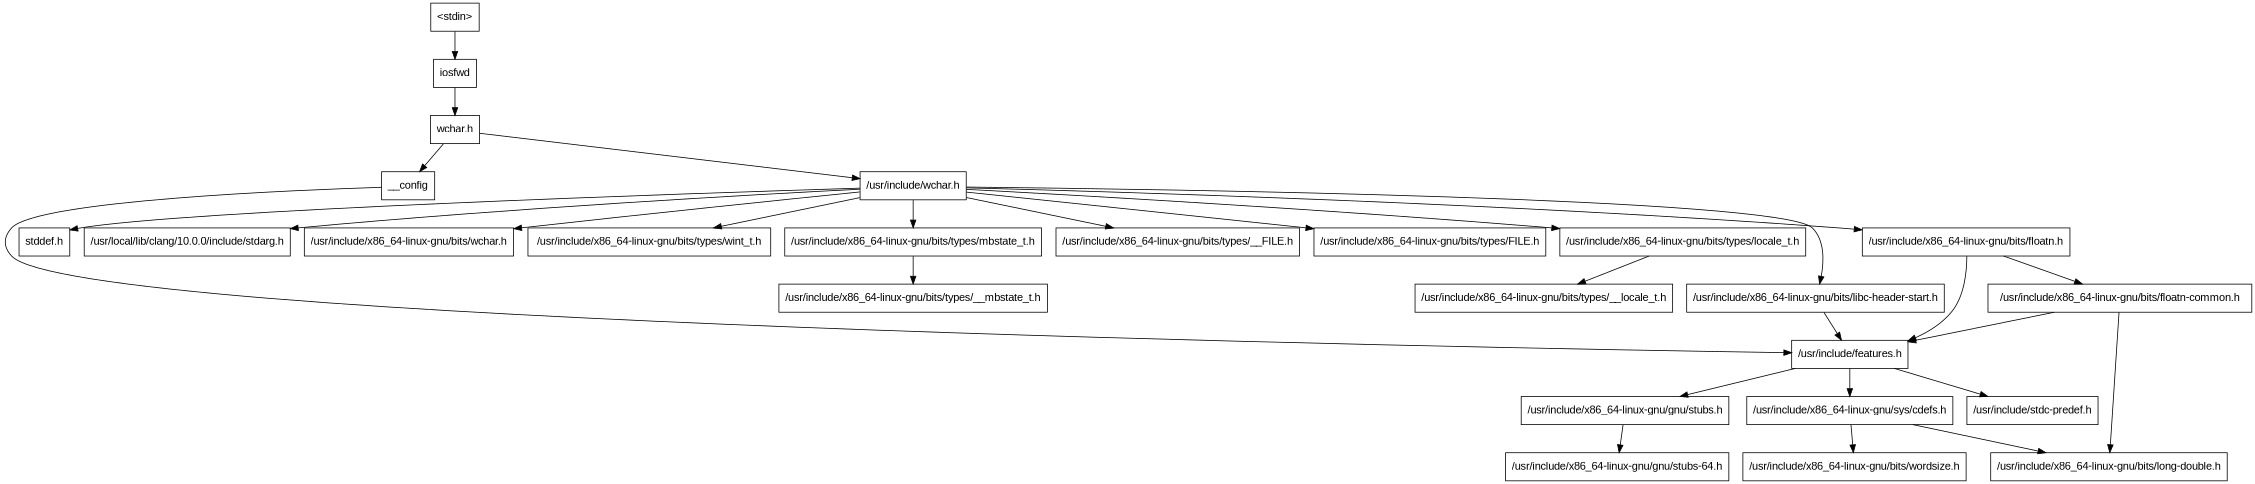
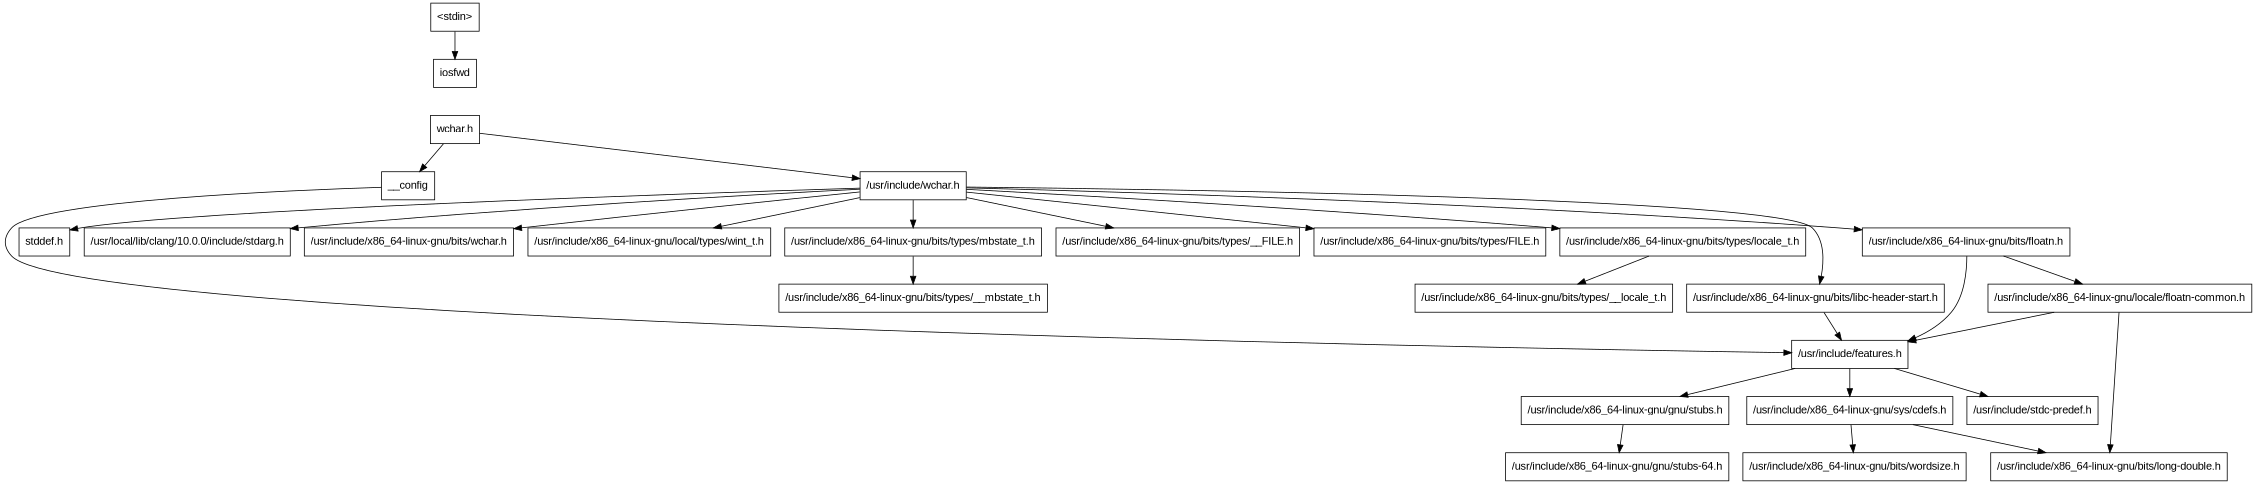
(455, 98) -> none
(649, 242) -> (649, 242)
(2120, 298) -> (2120, 298)
